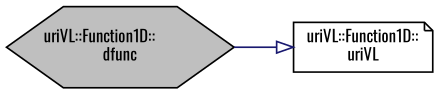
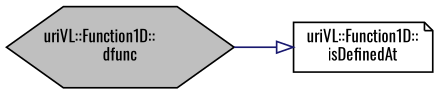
(363, 47) -> (363, 47)
